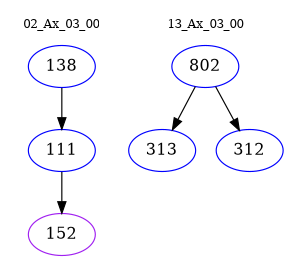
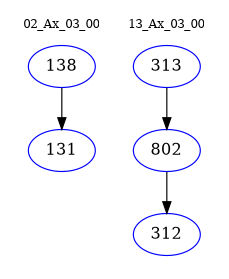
(187, 103) -> (167, 103)
(62, 150) -> (62, 150)
(62, 235) -> none
